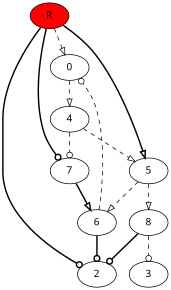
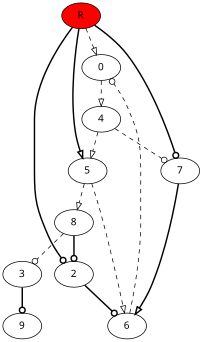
(97, 246) -> (98, 298)
none -> (22, 326)
